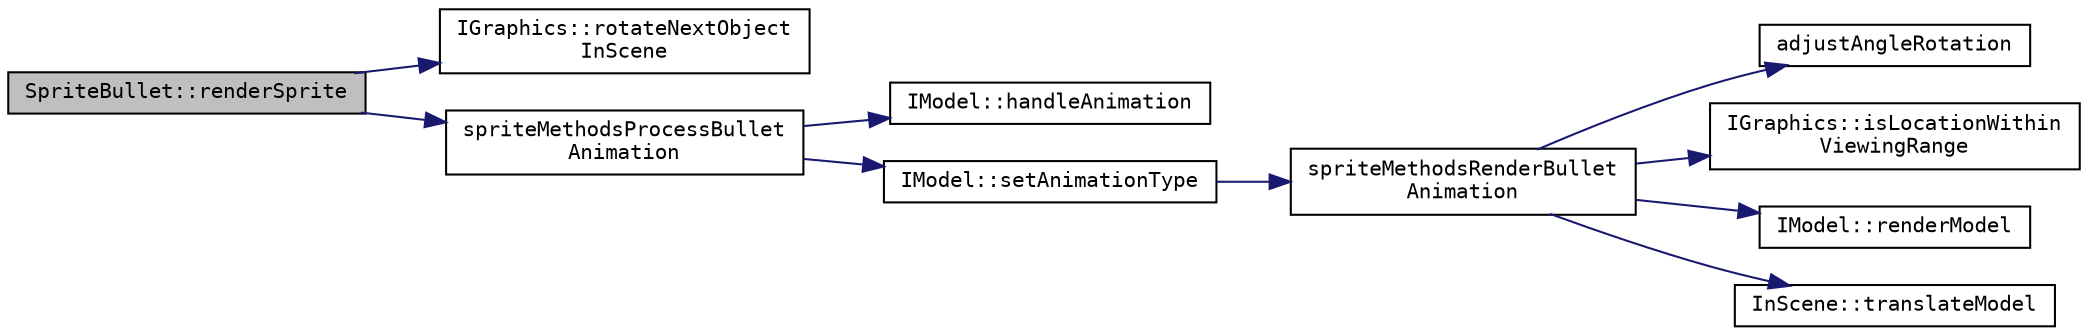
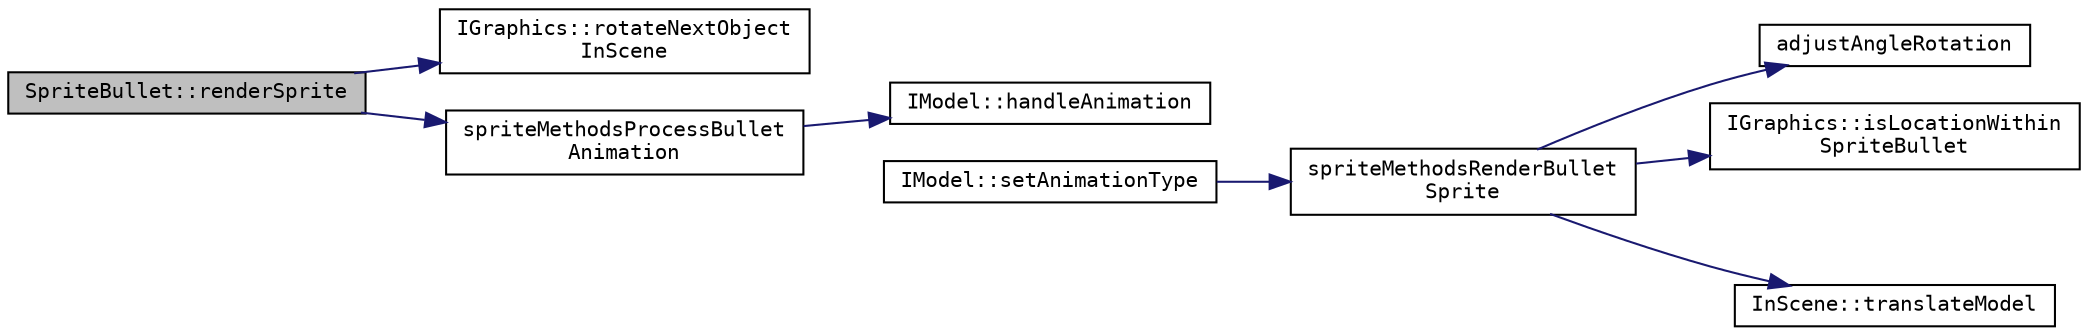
(1895, 136) -> (1895, 136)
(833, 162) -> none
(1463, 182) -> (1463, 182)
(1895, 227) -> none
